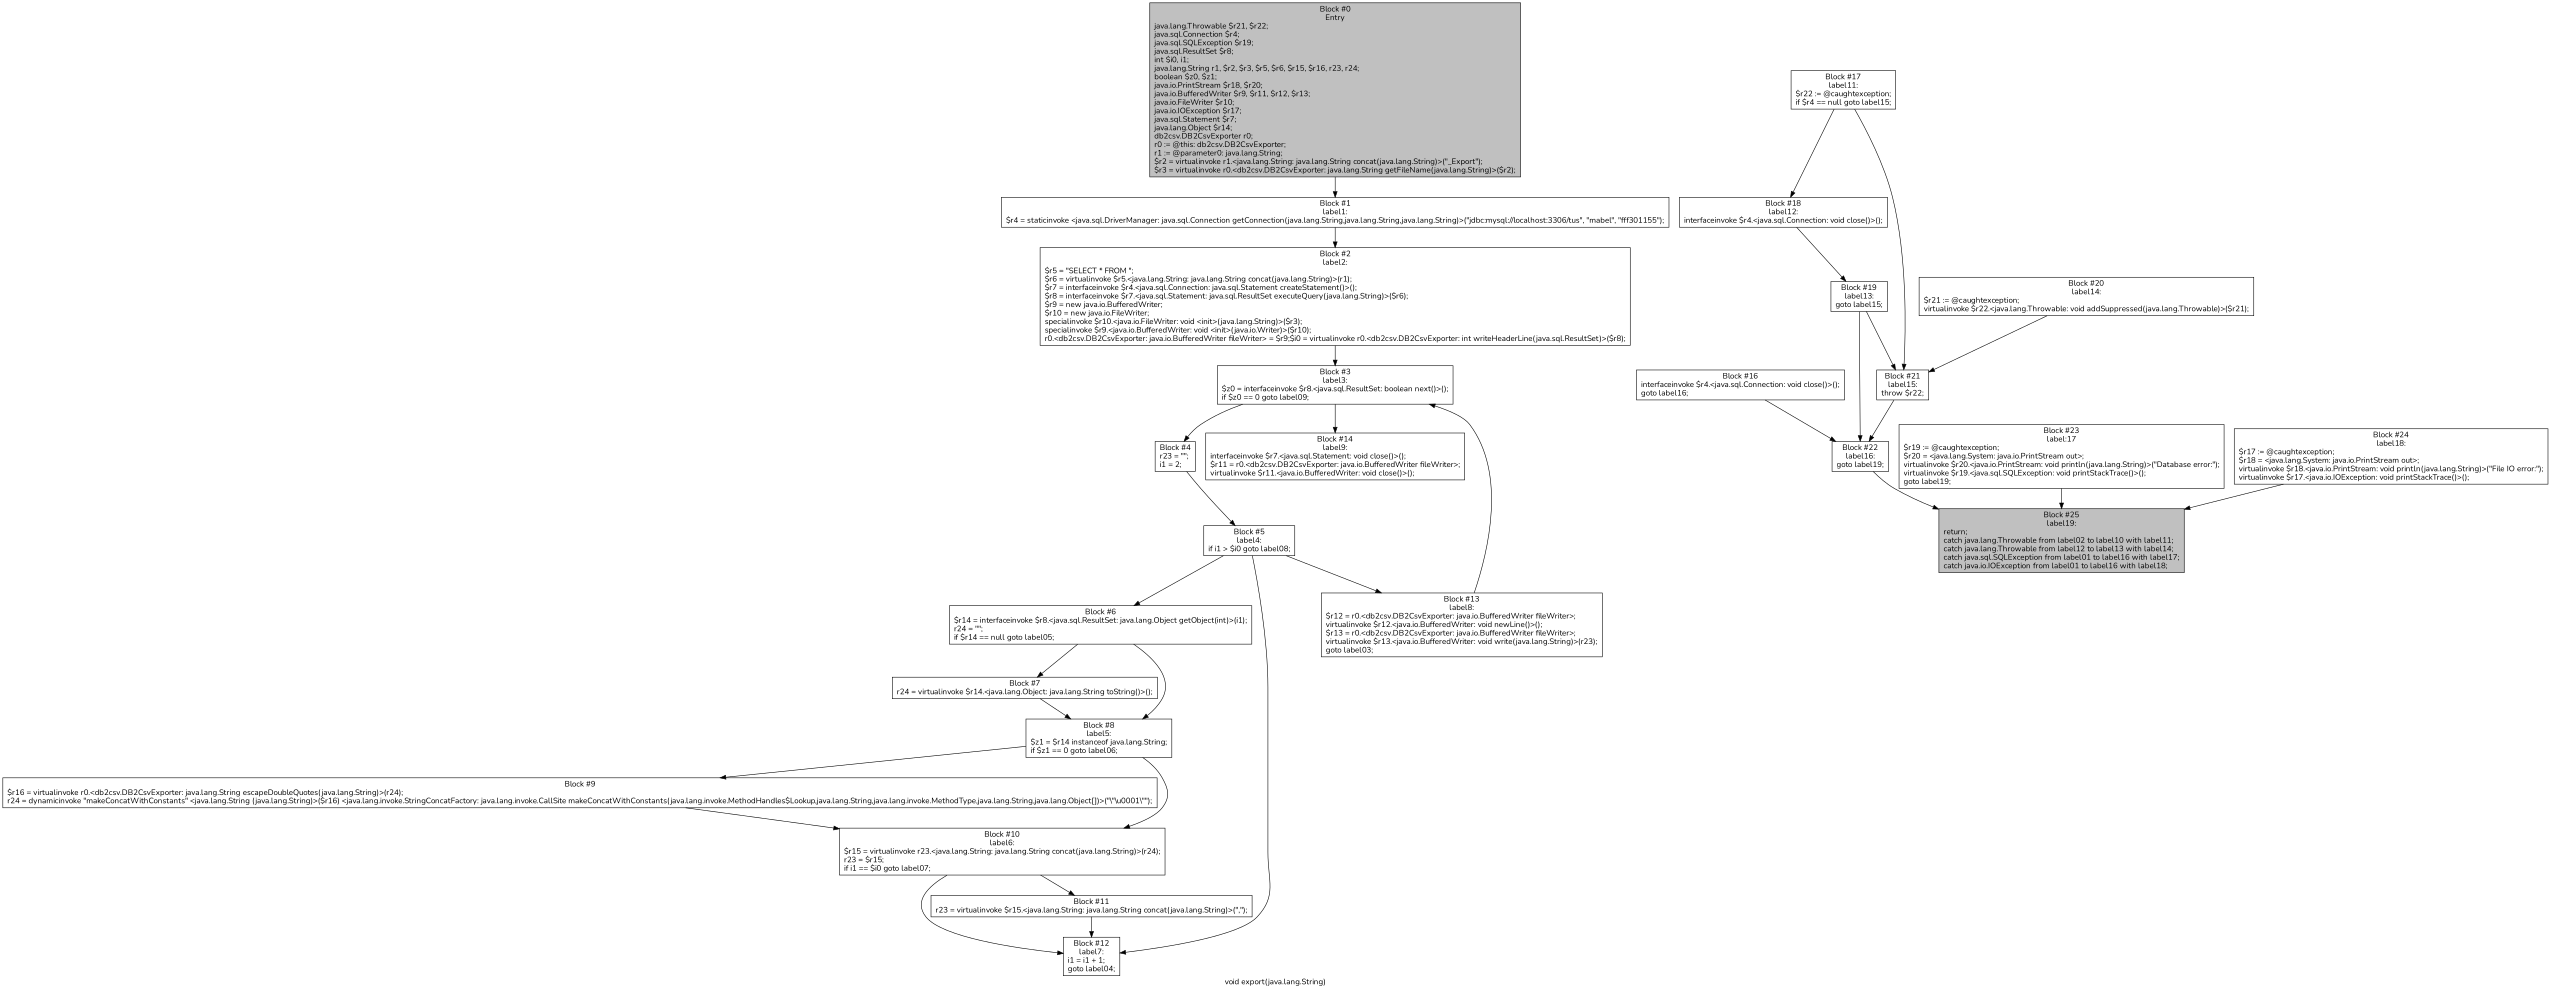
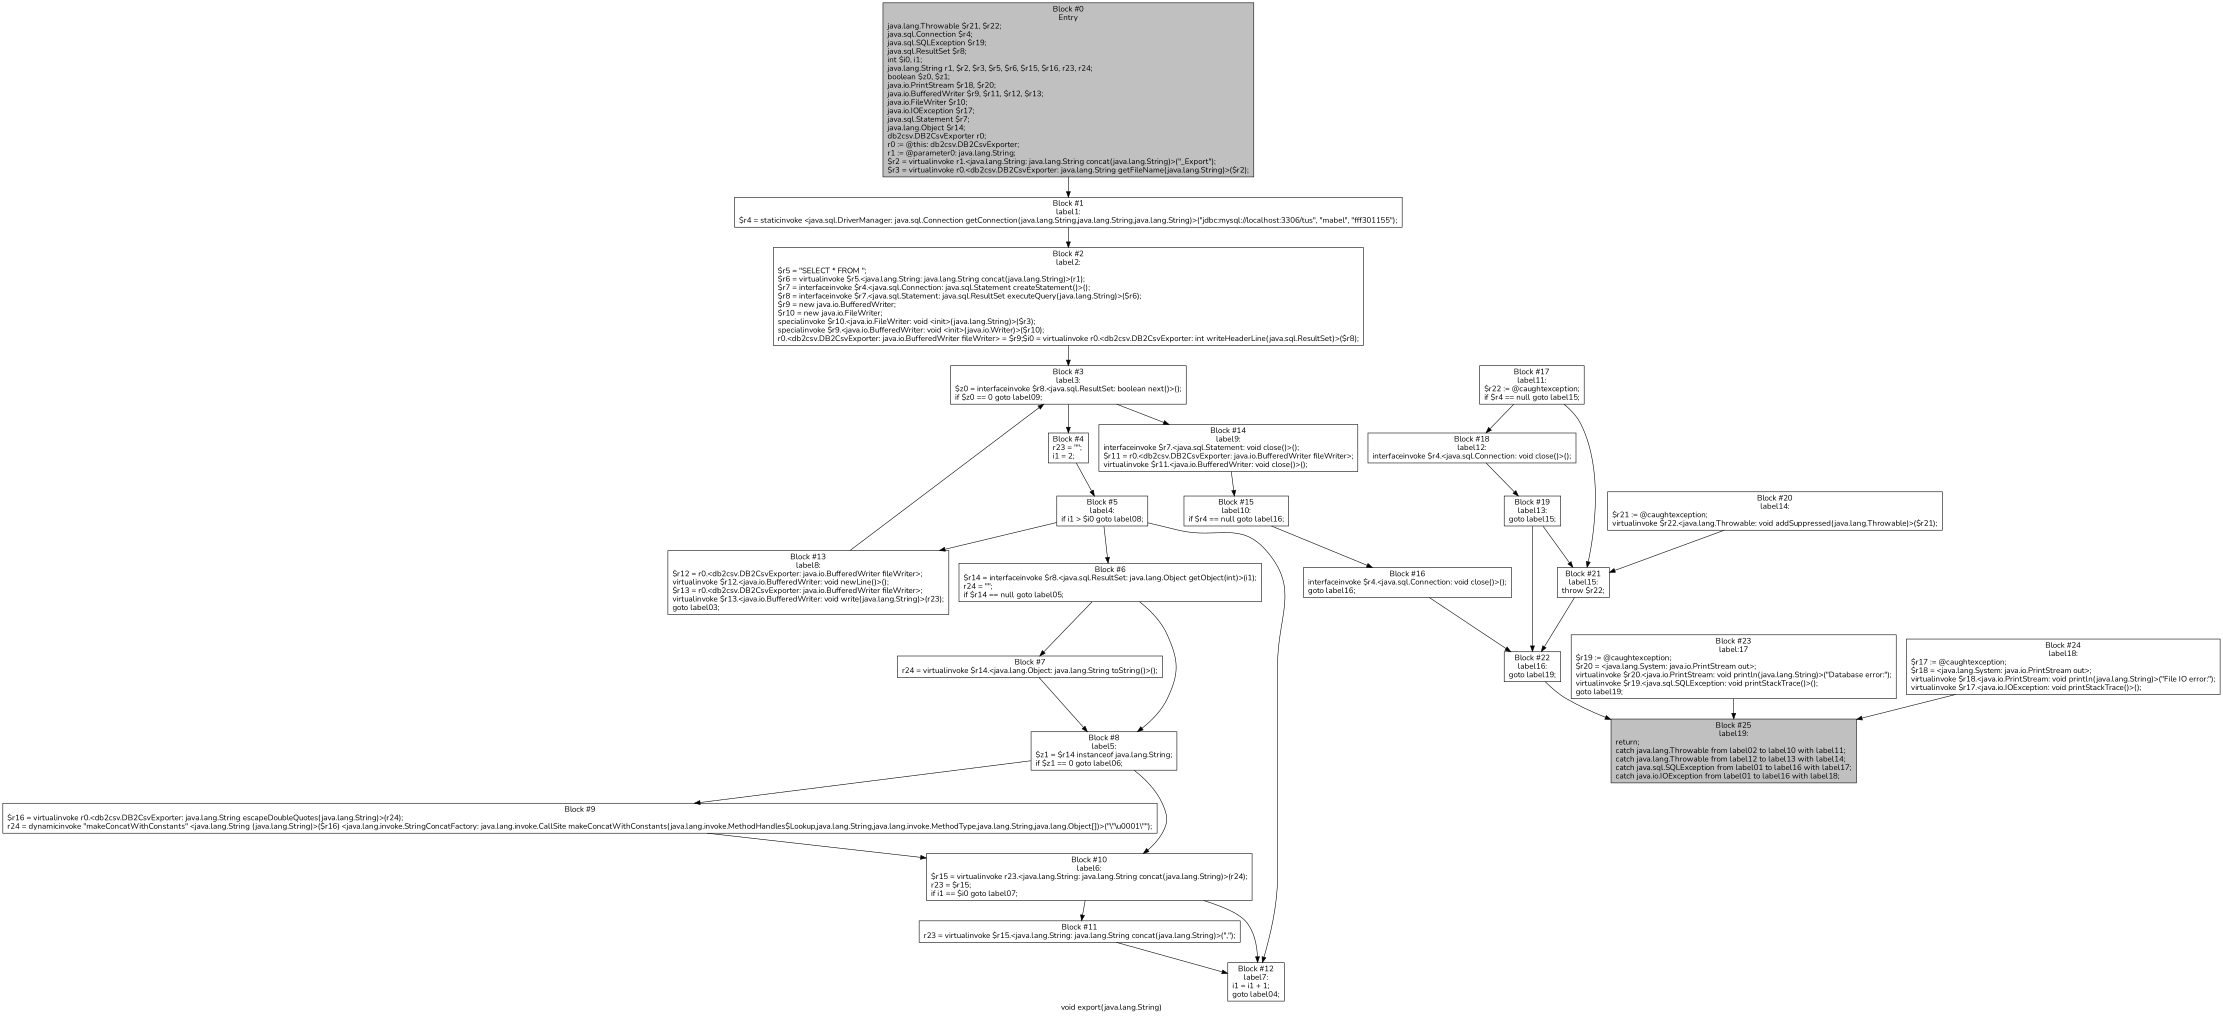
none -> (1236, 511)
